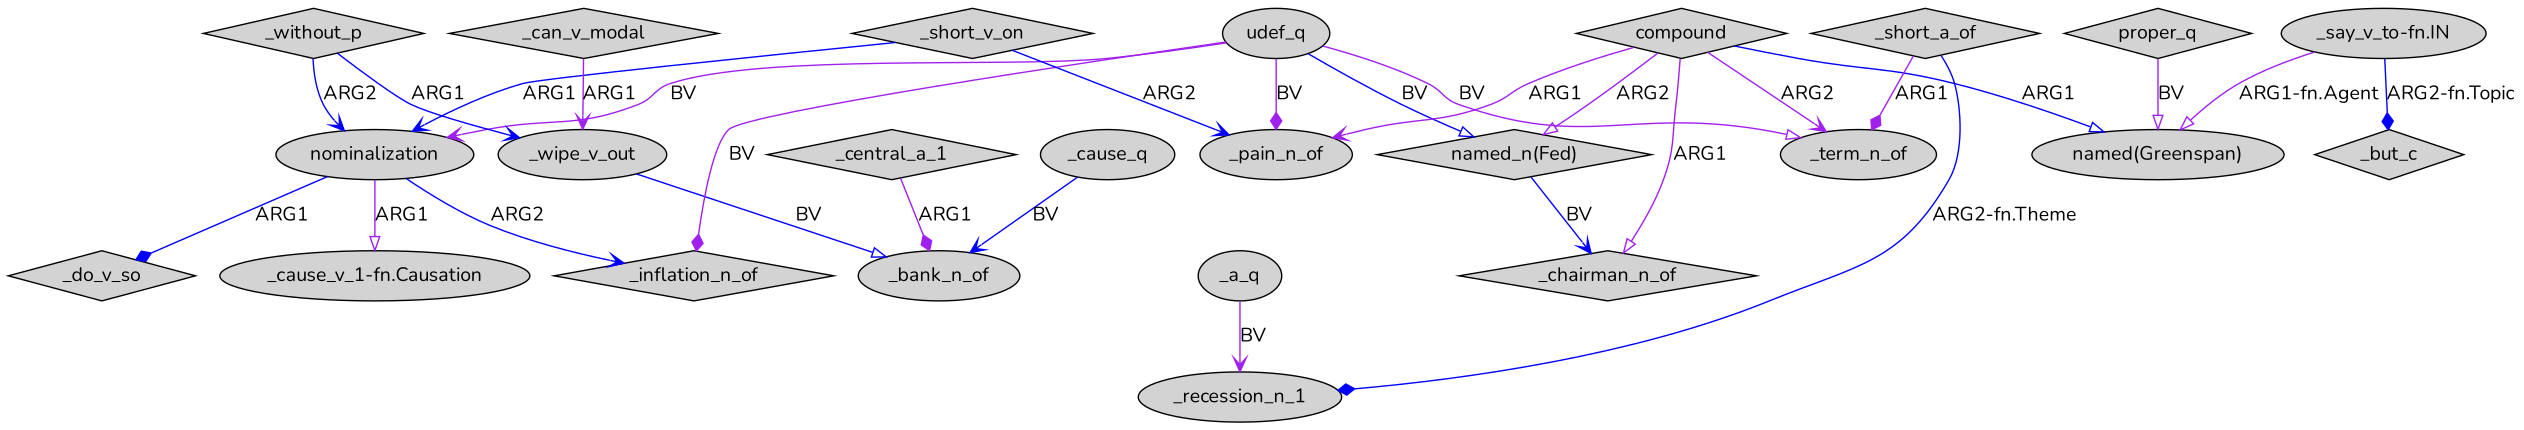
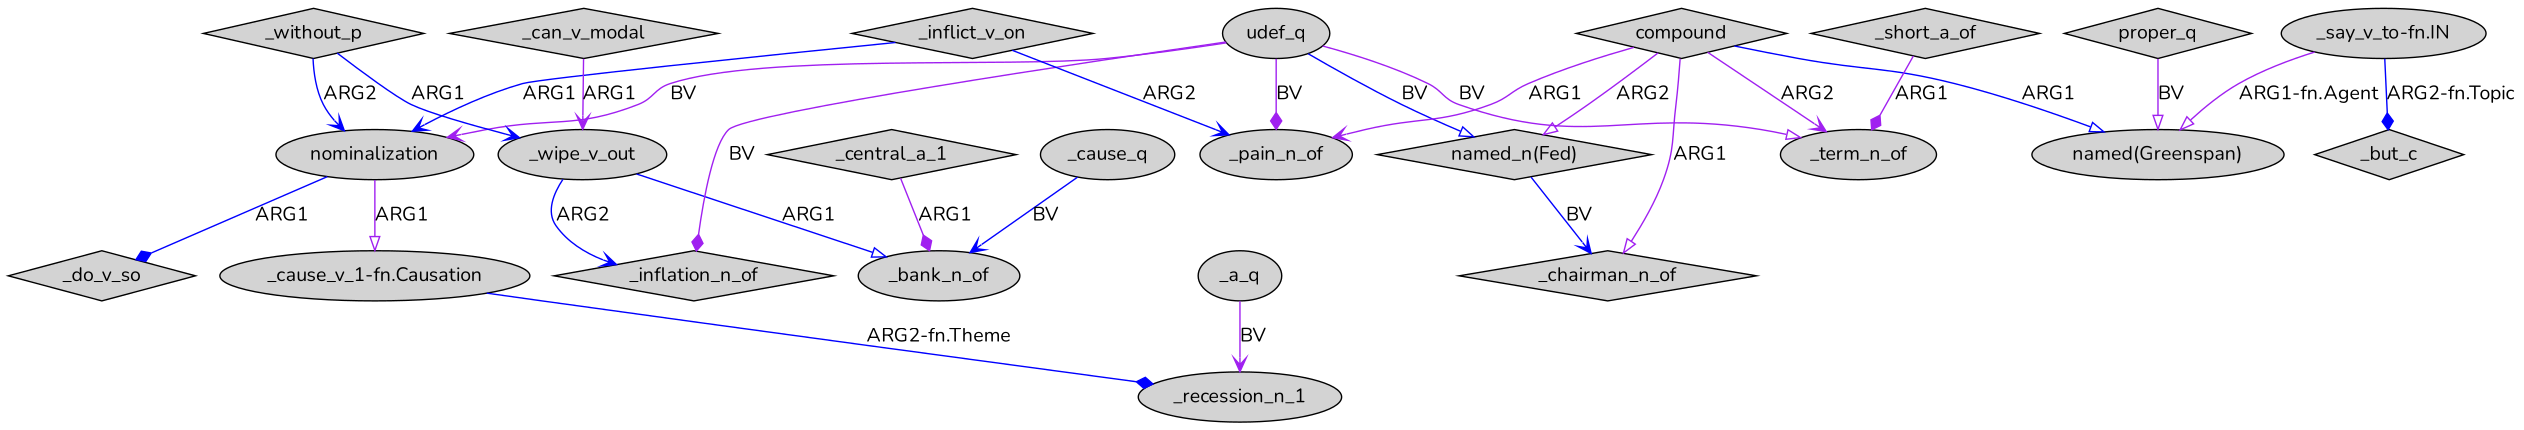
(972, 33) -> (972, 33)
(809, 215) -> (809, 215)
(504, 231) -> (559, 229)
(1735, 313) -> (811, 338)
